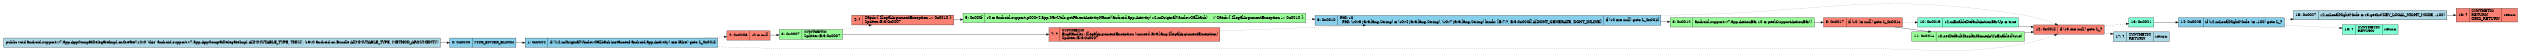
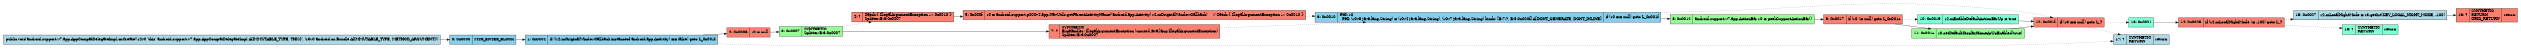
(1134, 18) -> (1134, 15)
(2231, 22) -> (2231, 22)
(714, 37) -> (714, 34)
(1387, 49) -> (1414, 46)
